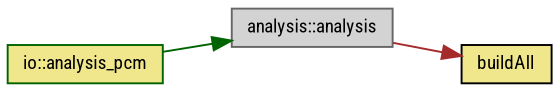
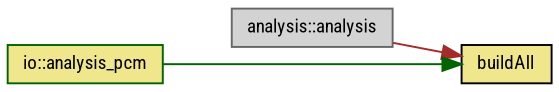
(188, 48) -> (303, 64)
